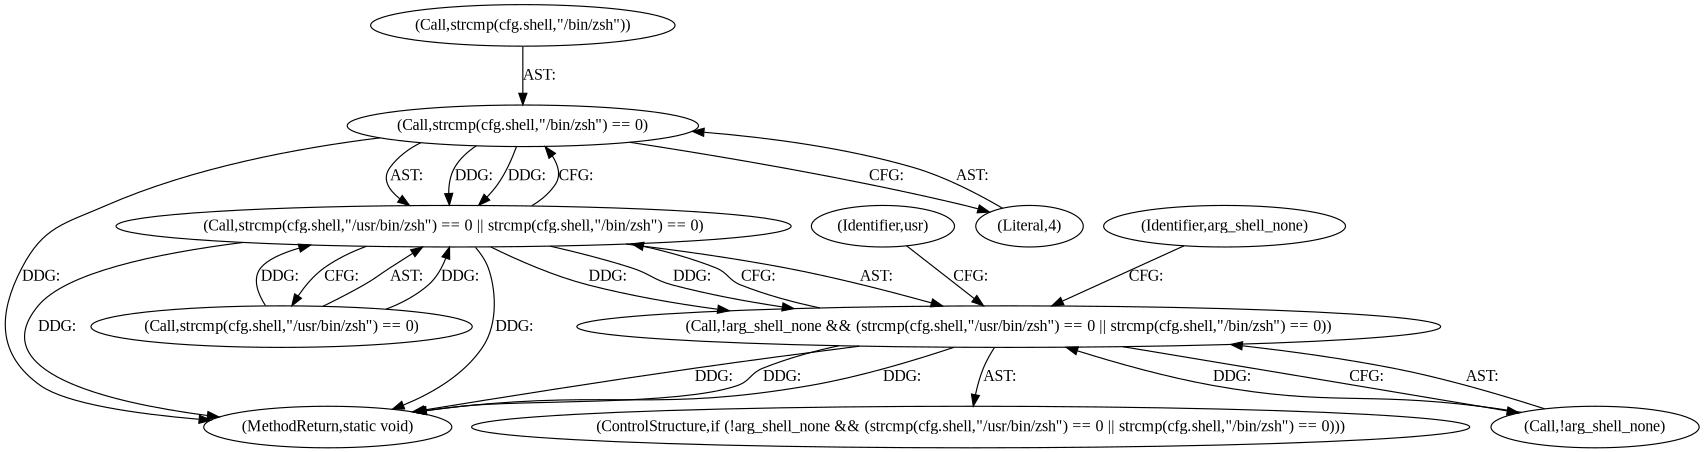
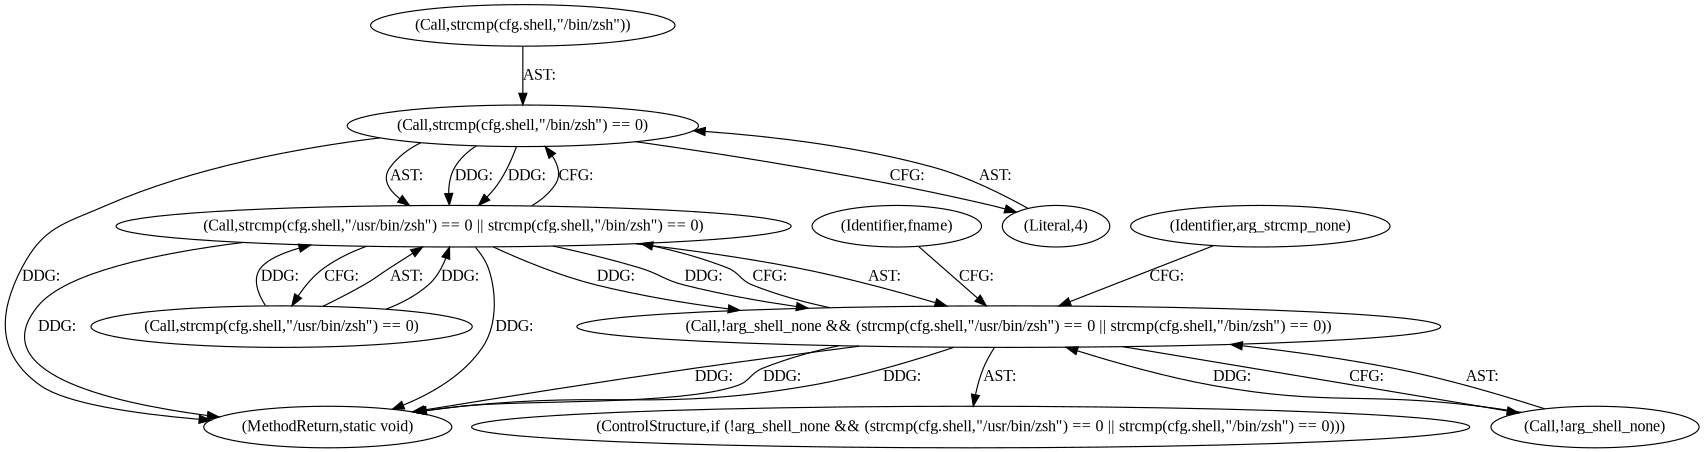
(883, 226) -> (897, 226)
(1225, 226) -> (1260, 226)
